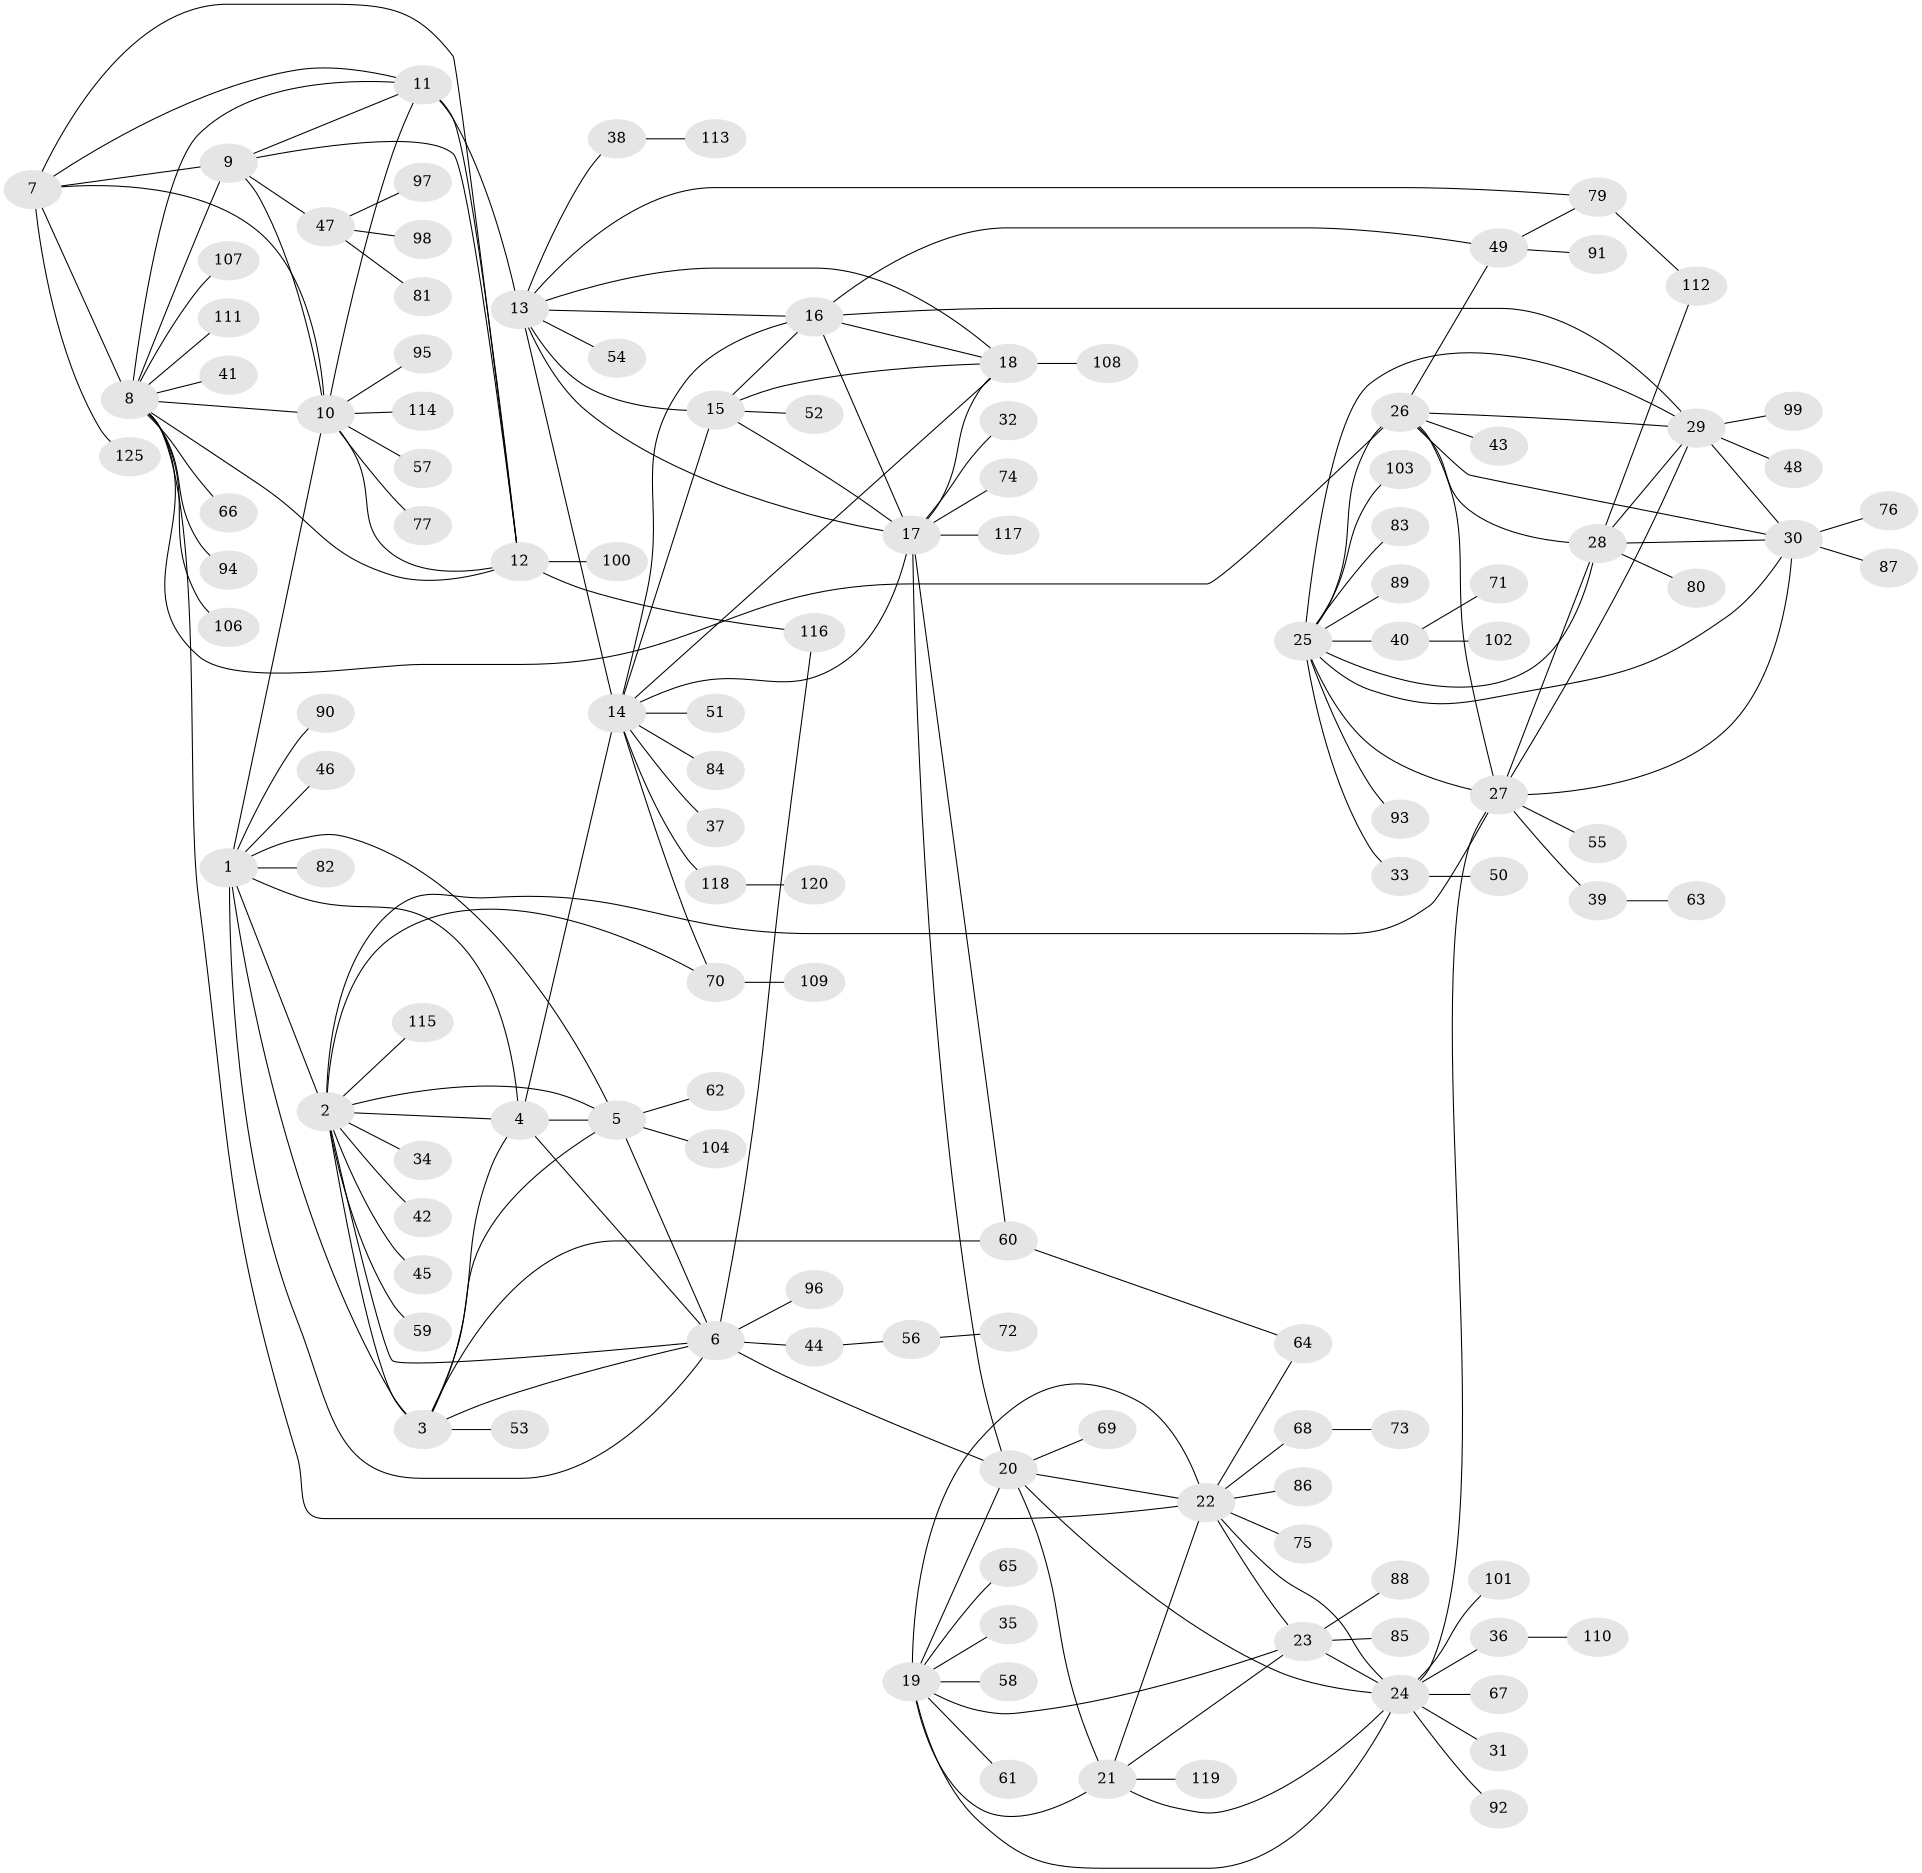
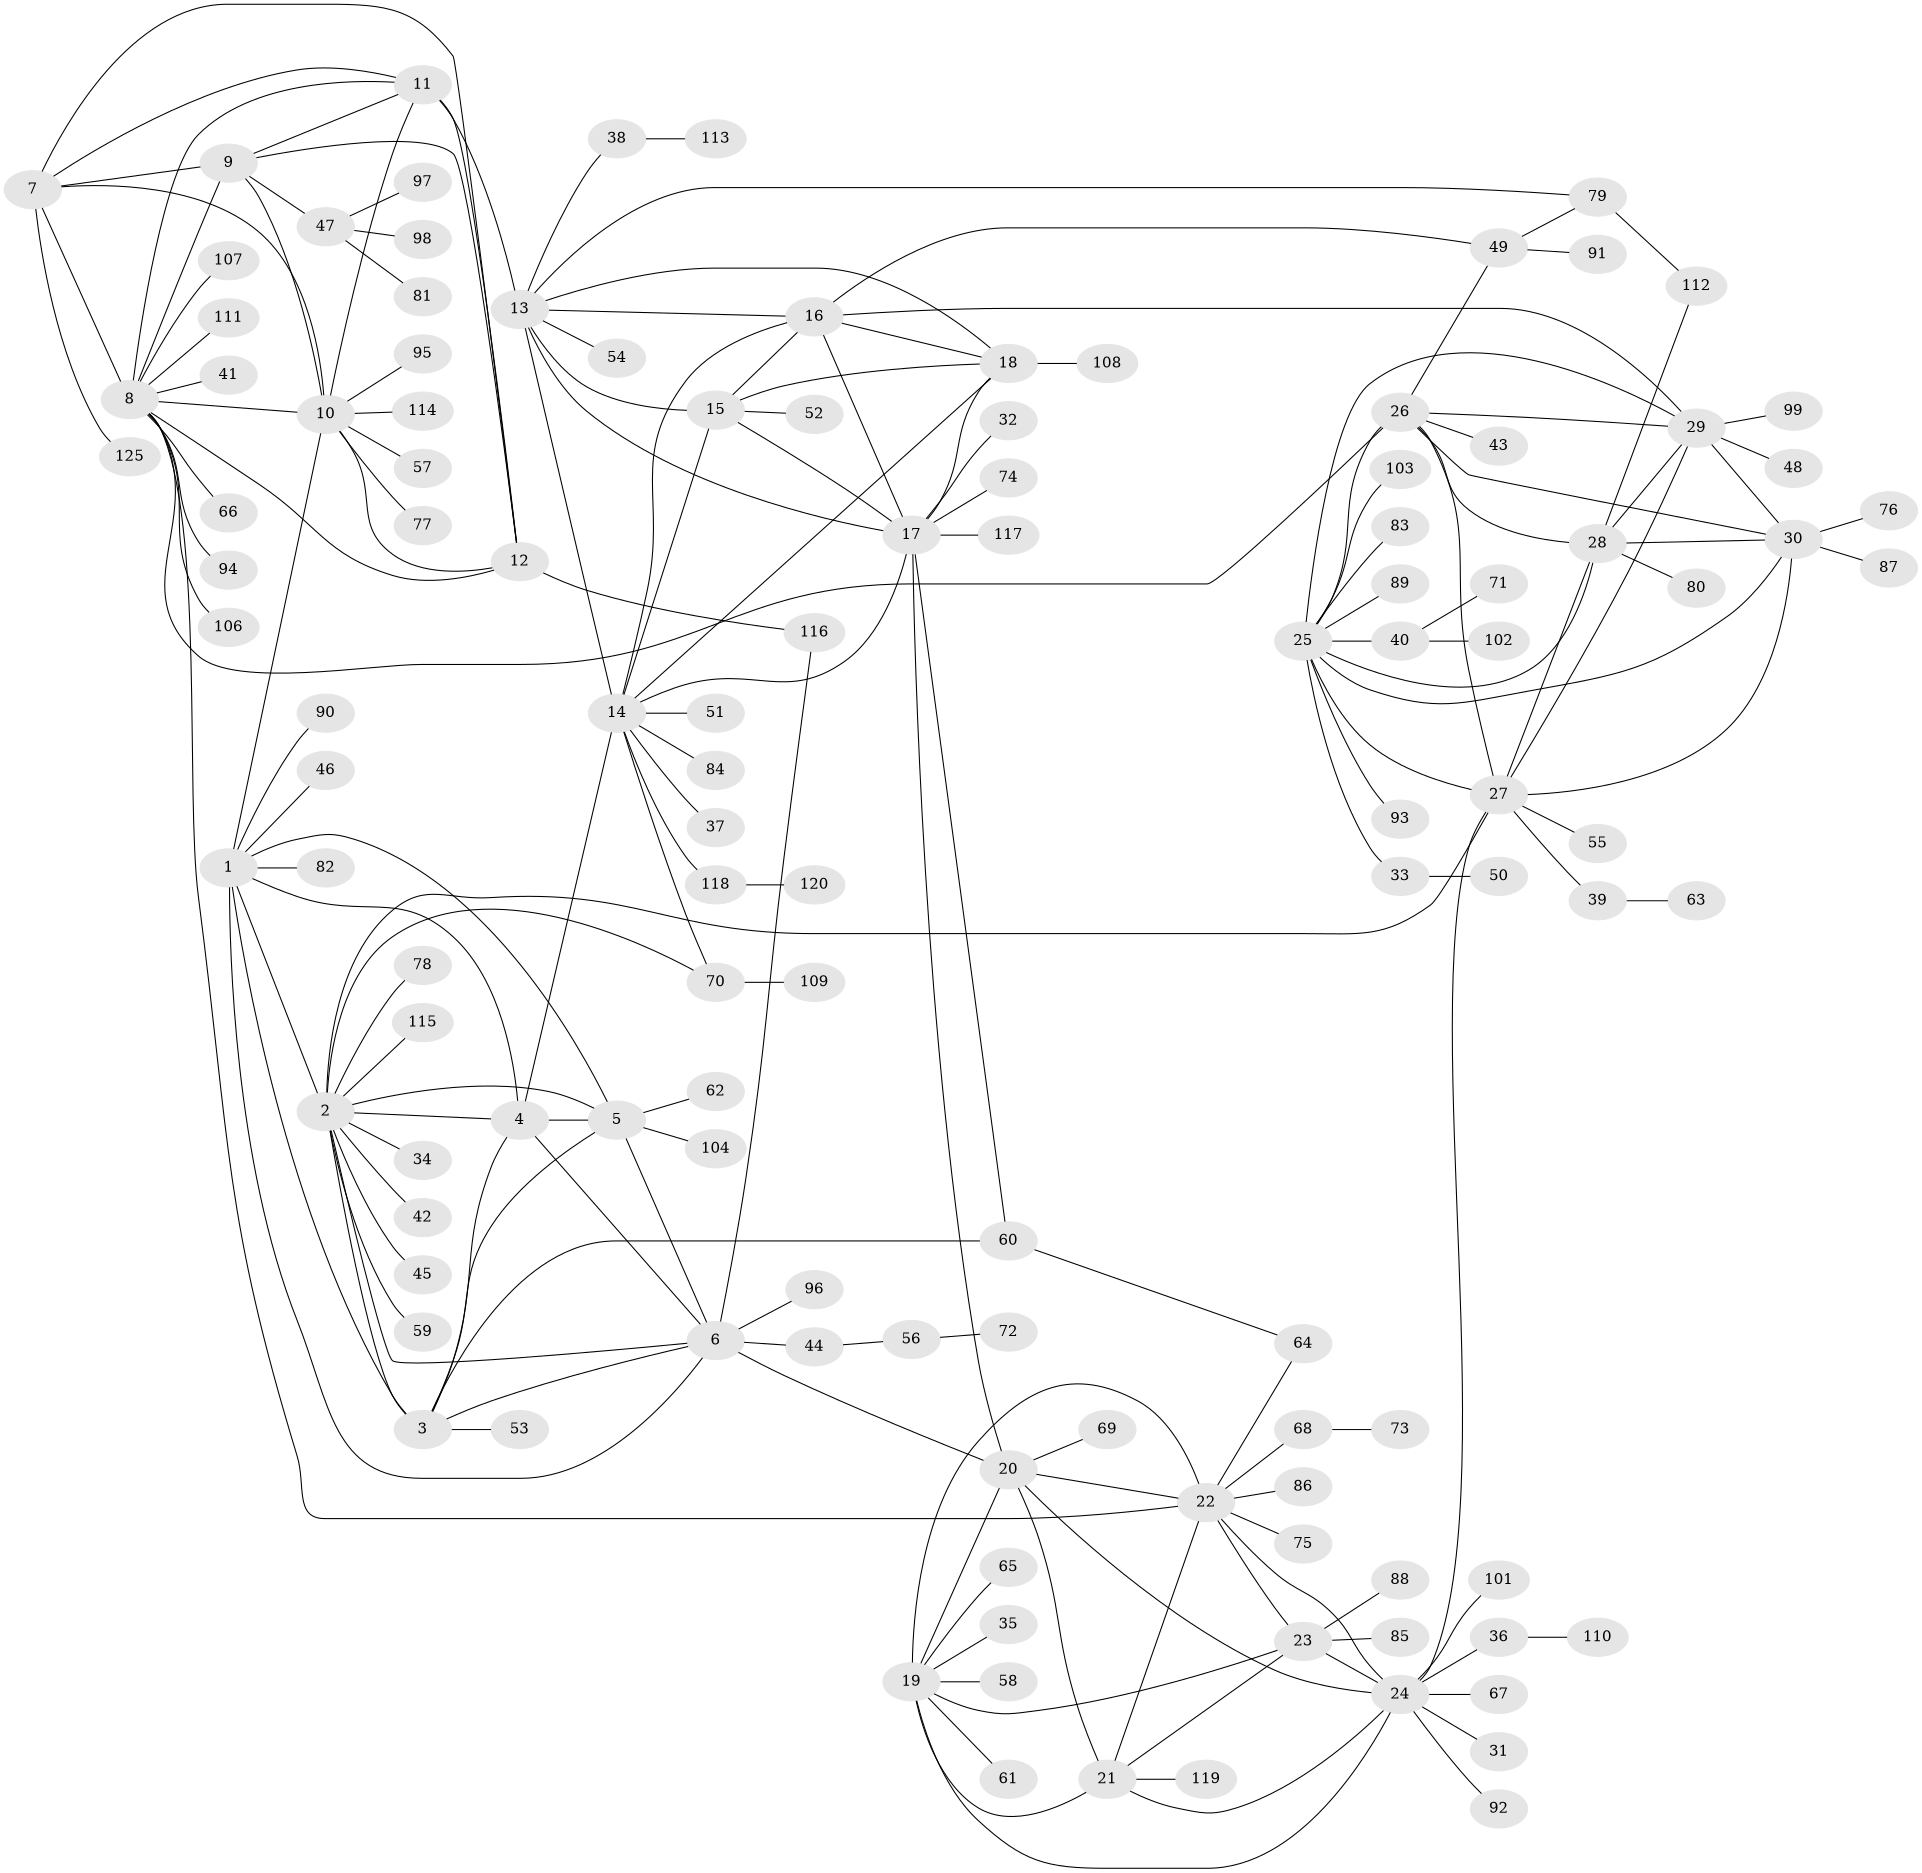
(617, 562) -> none
none -> (423, 965)
